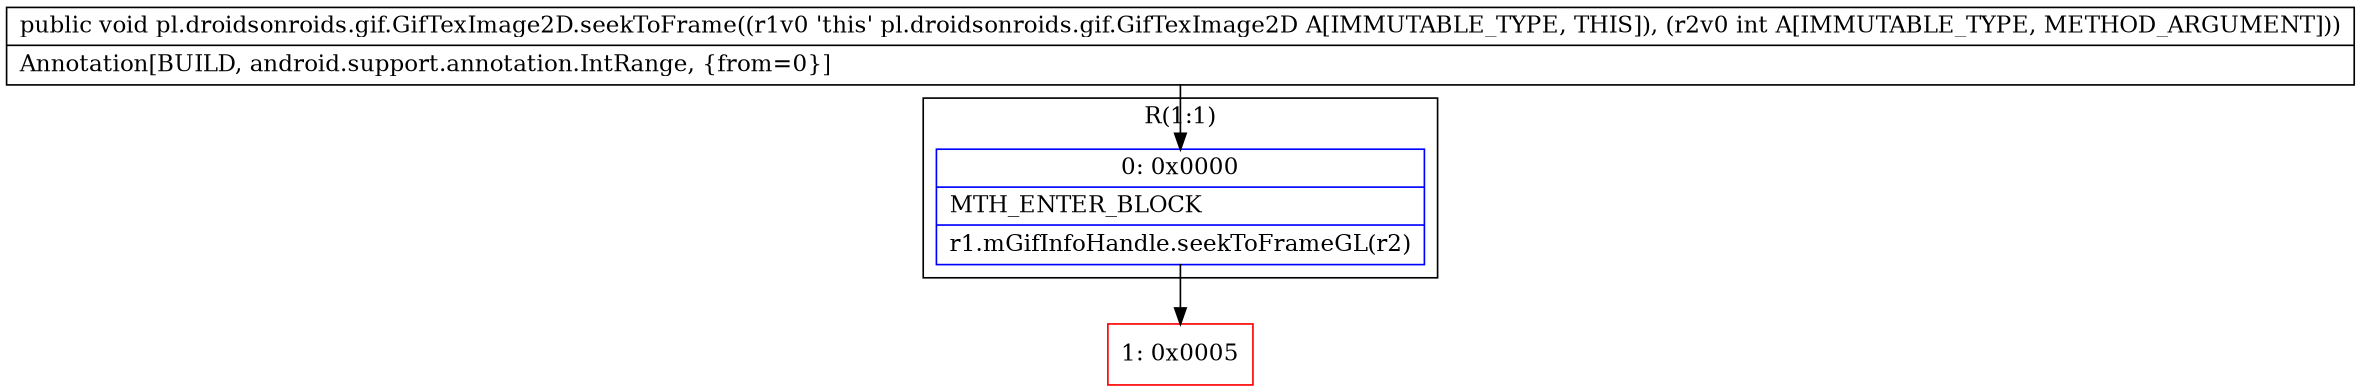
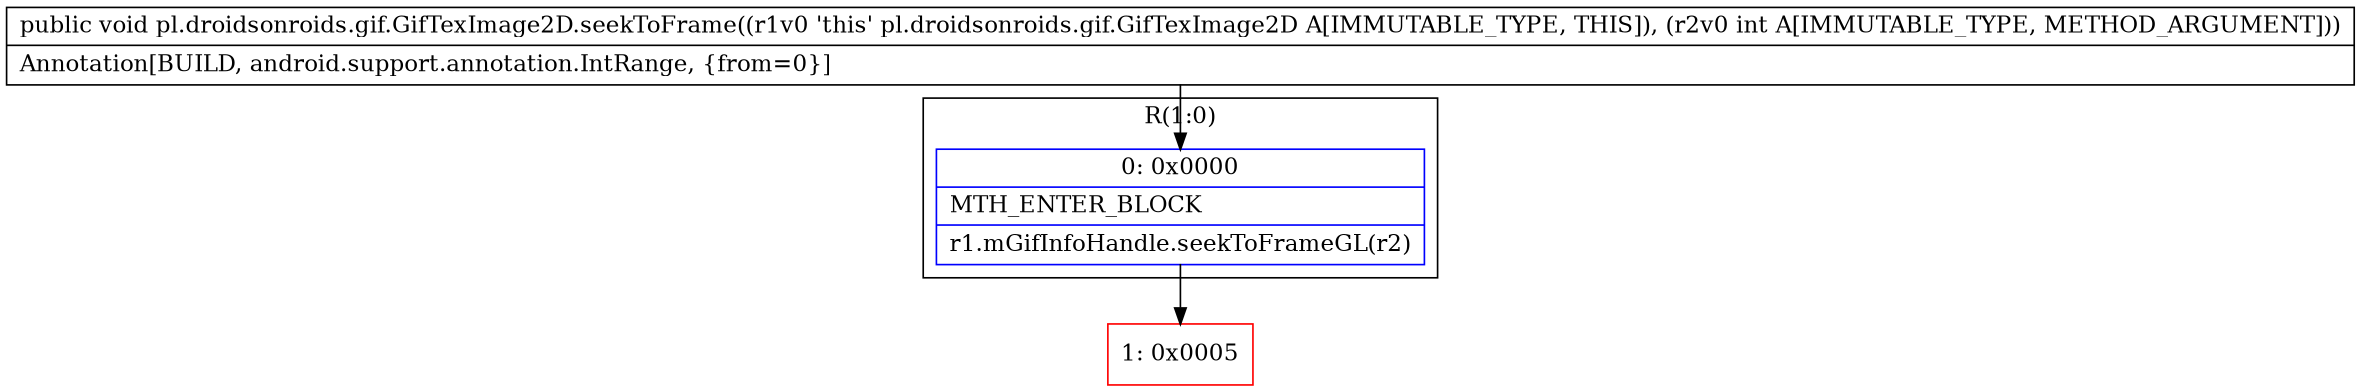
(1180, 117) -> (1180, 117)
